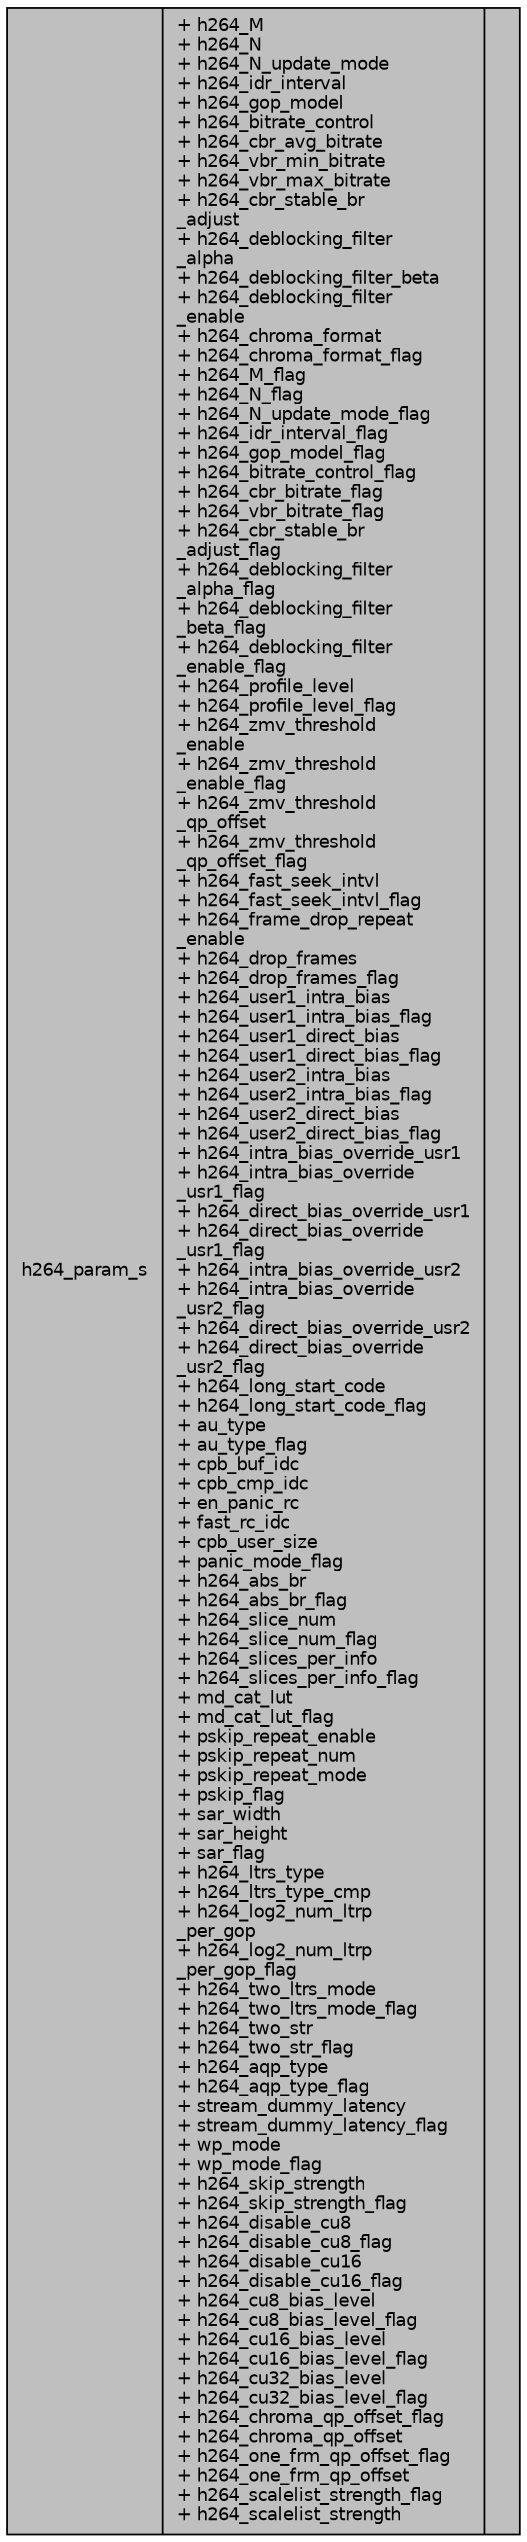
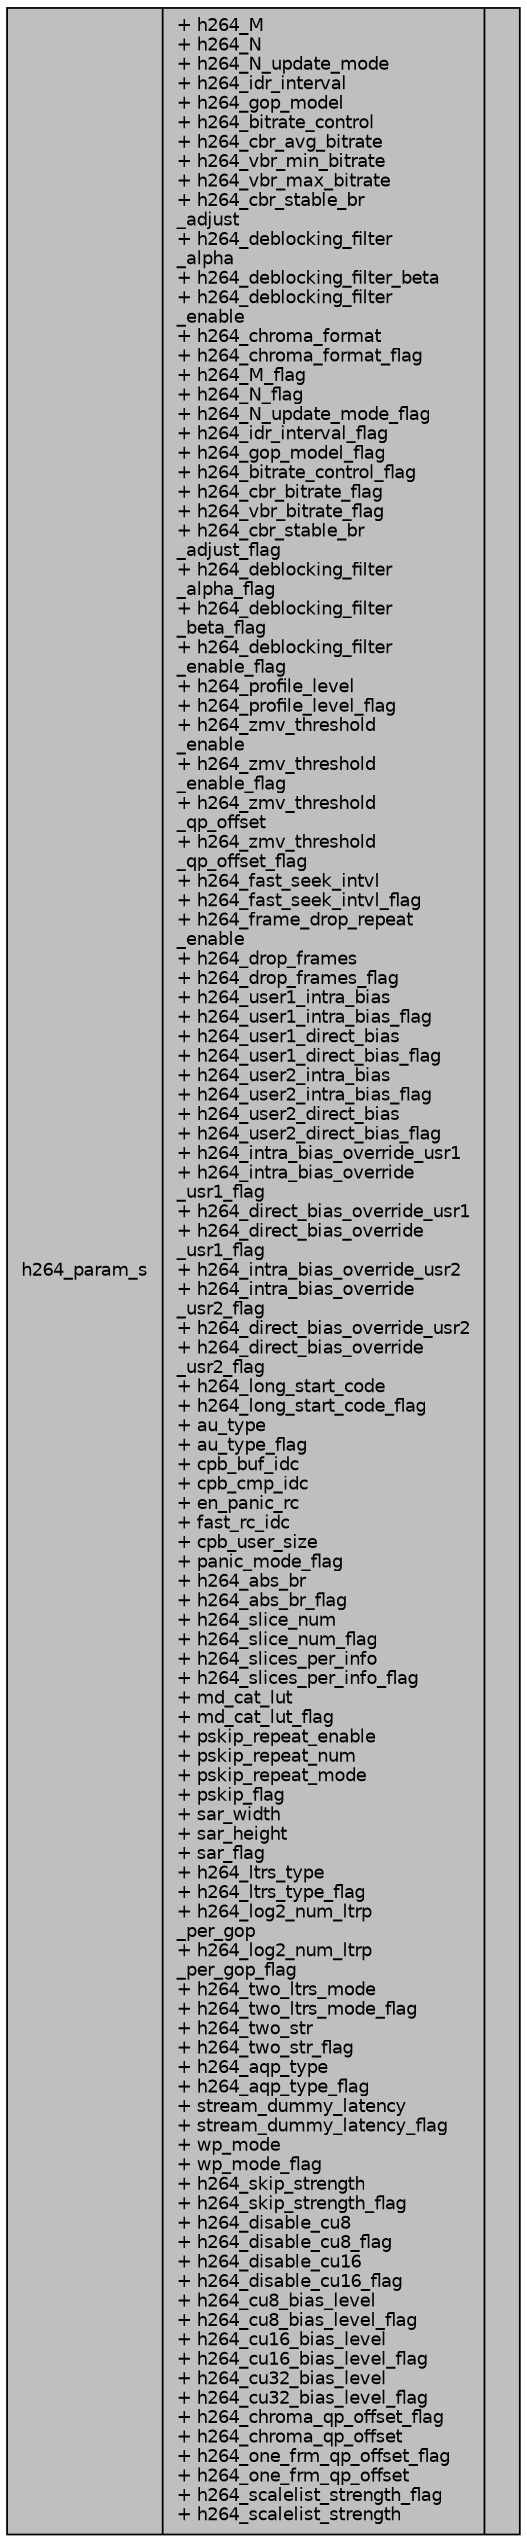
(274, 1893) -> (271, 1893)
